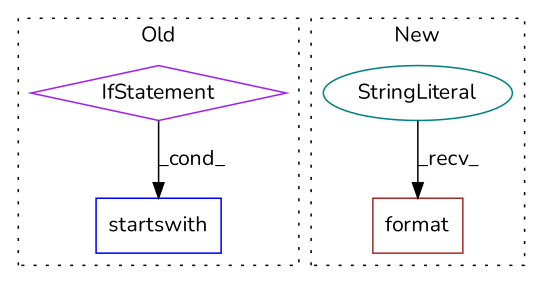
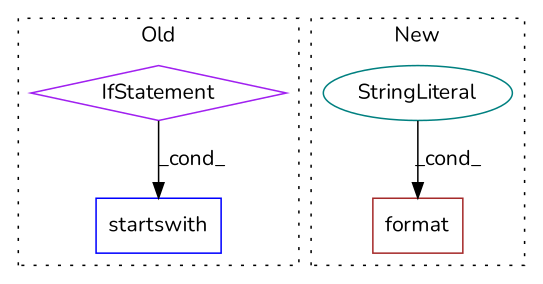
(448, 159) -> (448, 159)
